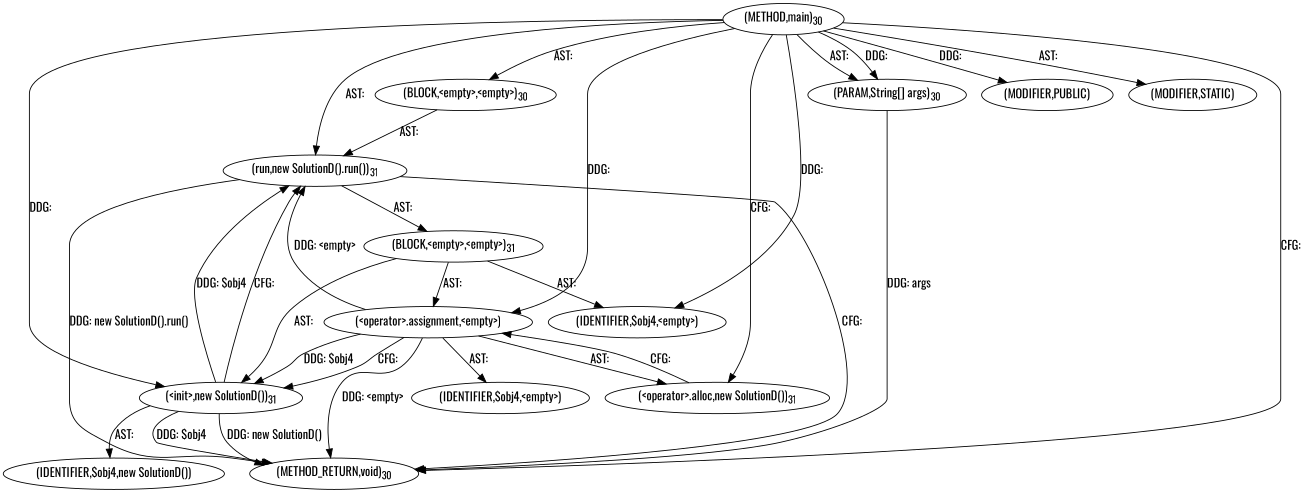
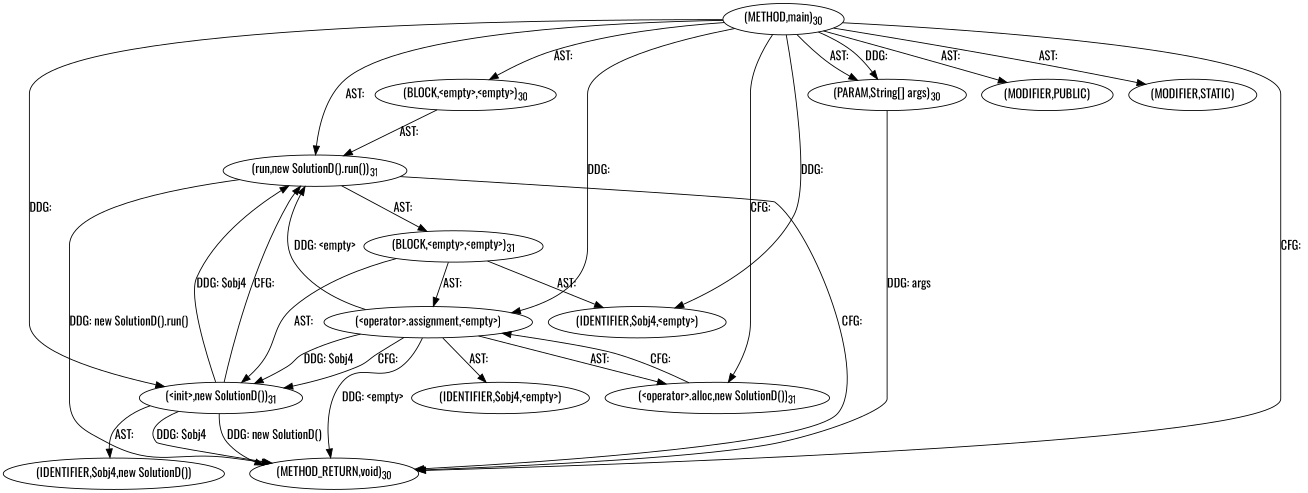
(952, 57) -> (952, 57)
